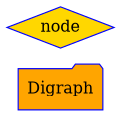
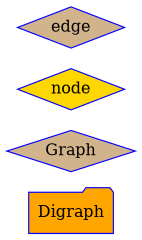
none -> (71, 27)
none -> (71, 151)
